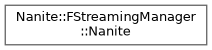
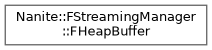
(106, 25) -> (106, 25)
